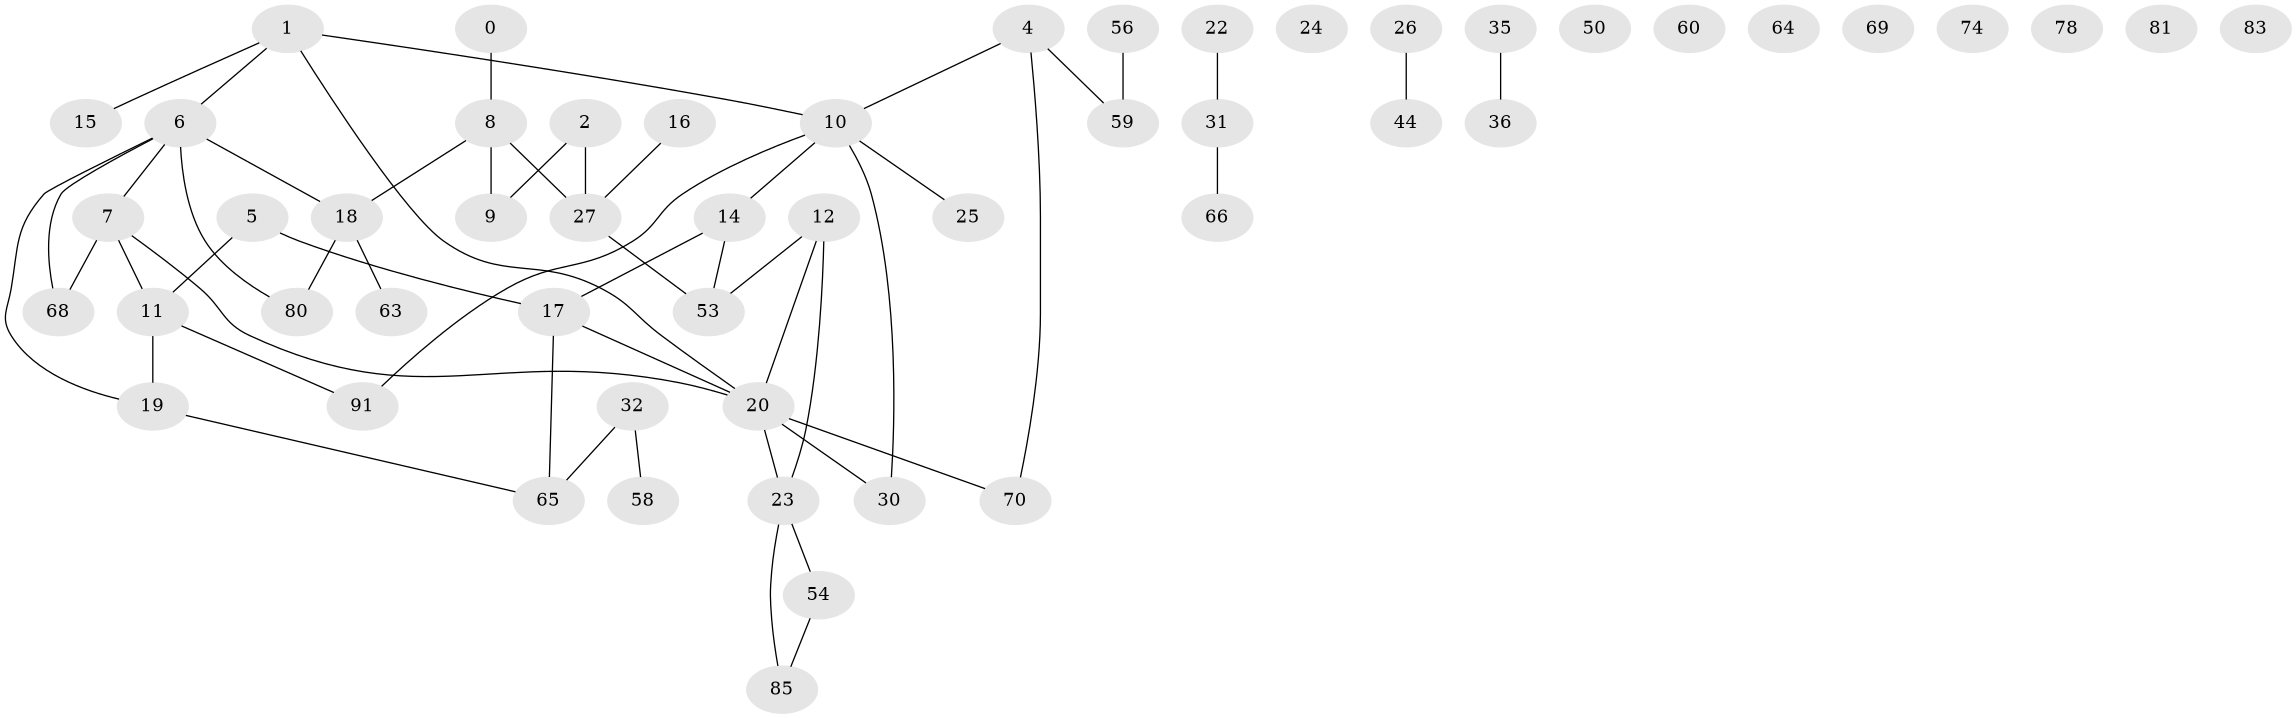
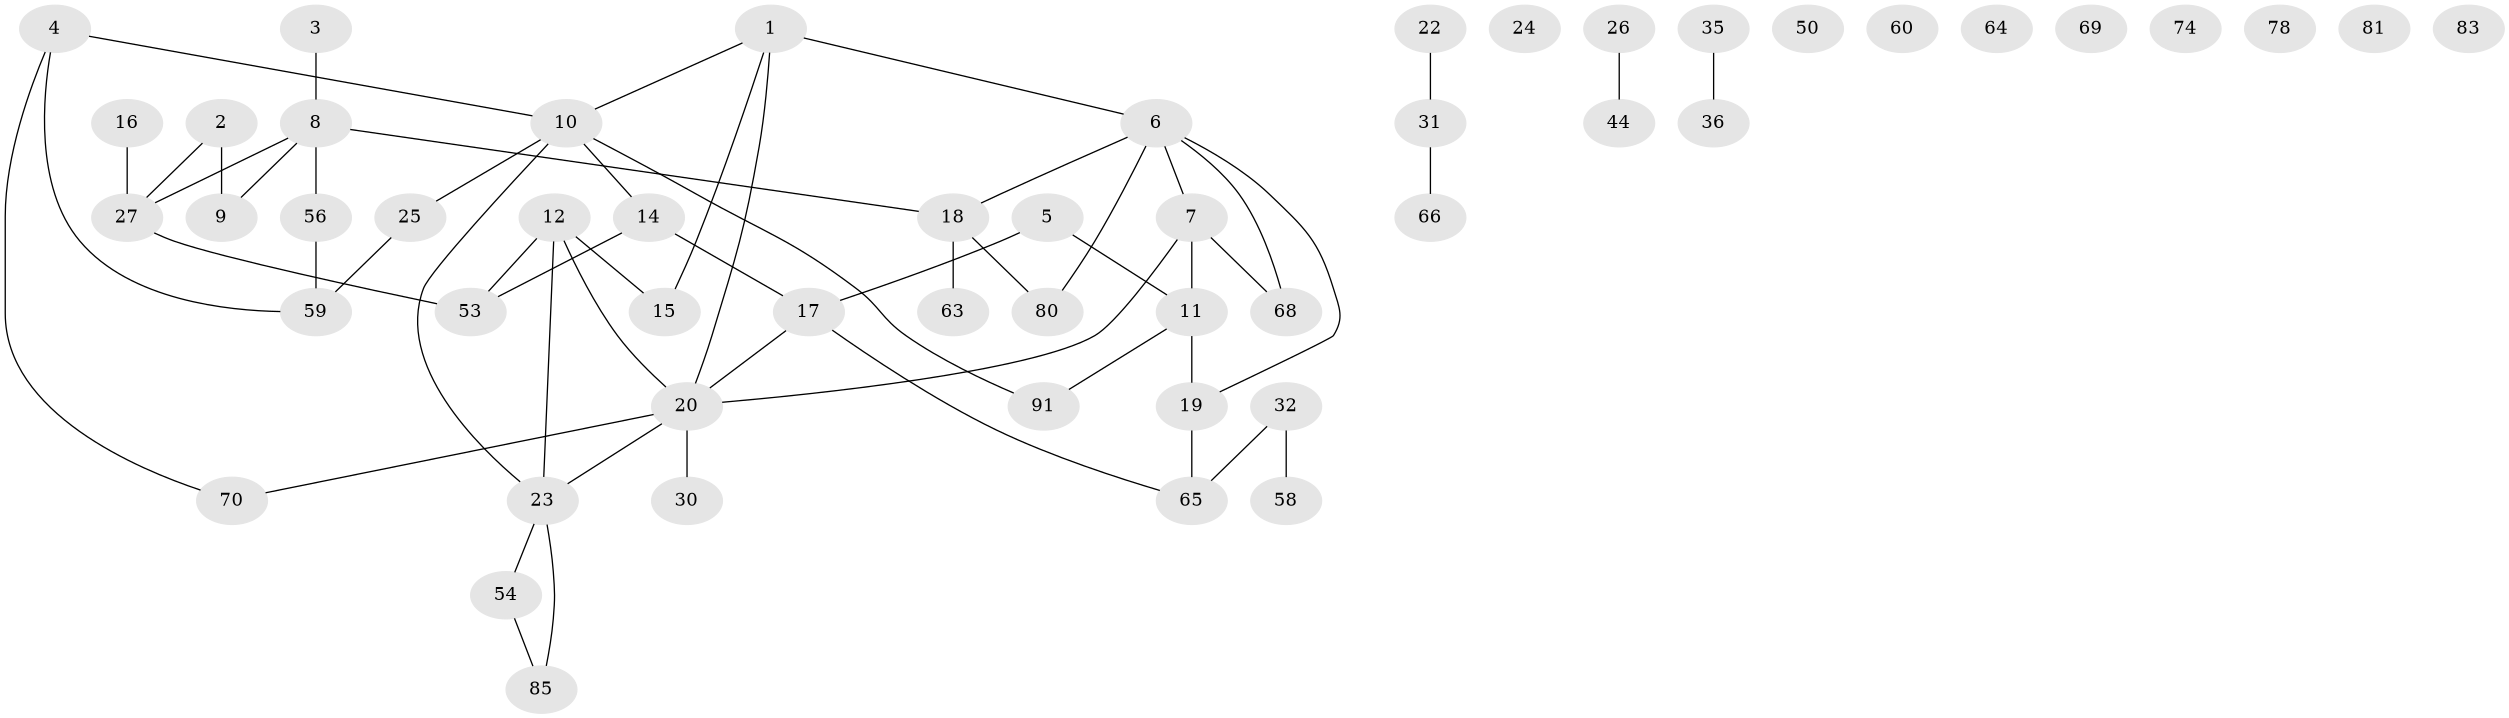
(491, 29) -> (316, 29)
none -> (316, 171)
none -> (363, 265)
none -> (610, 265)
(890, 308) -> (418, 317)
